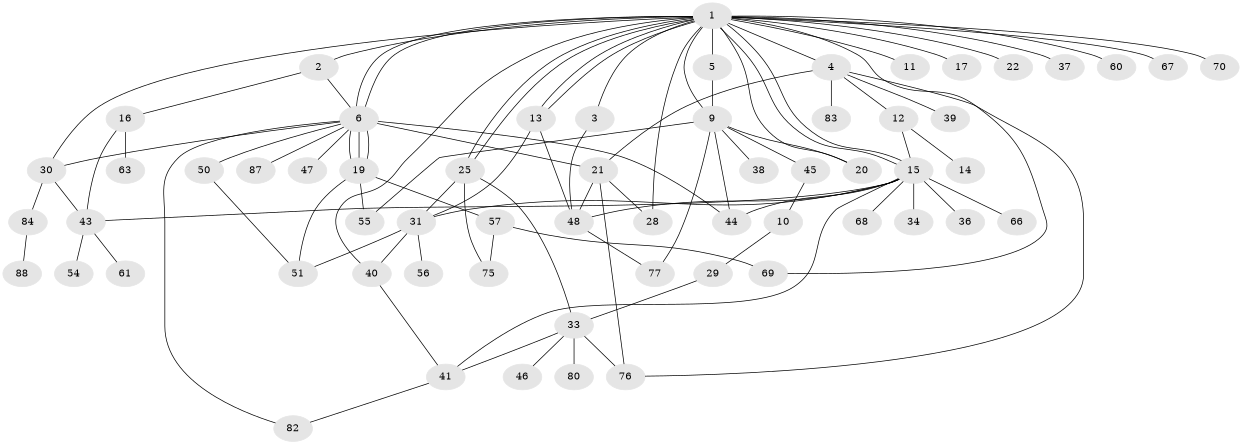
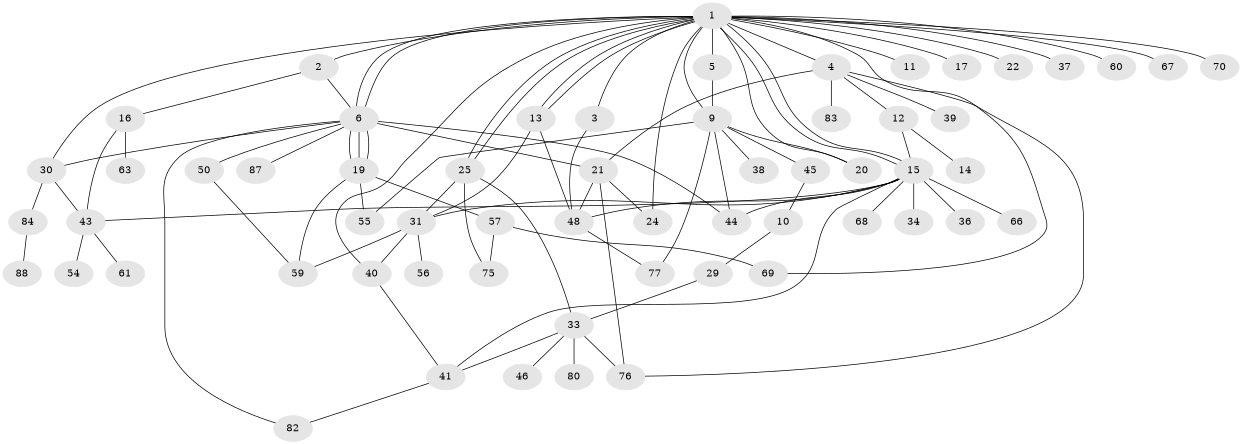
(307, 171) -> none
(653, 222) -> (653, 222)
(298, 274) -> (298, 274)
